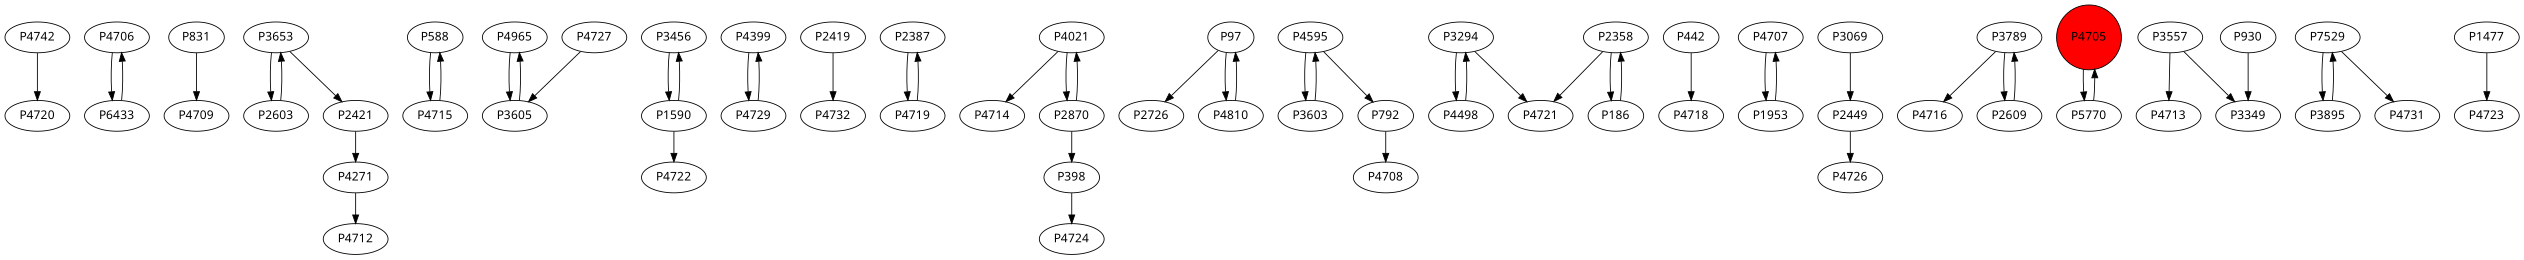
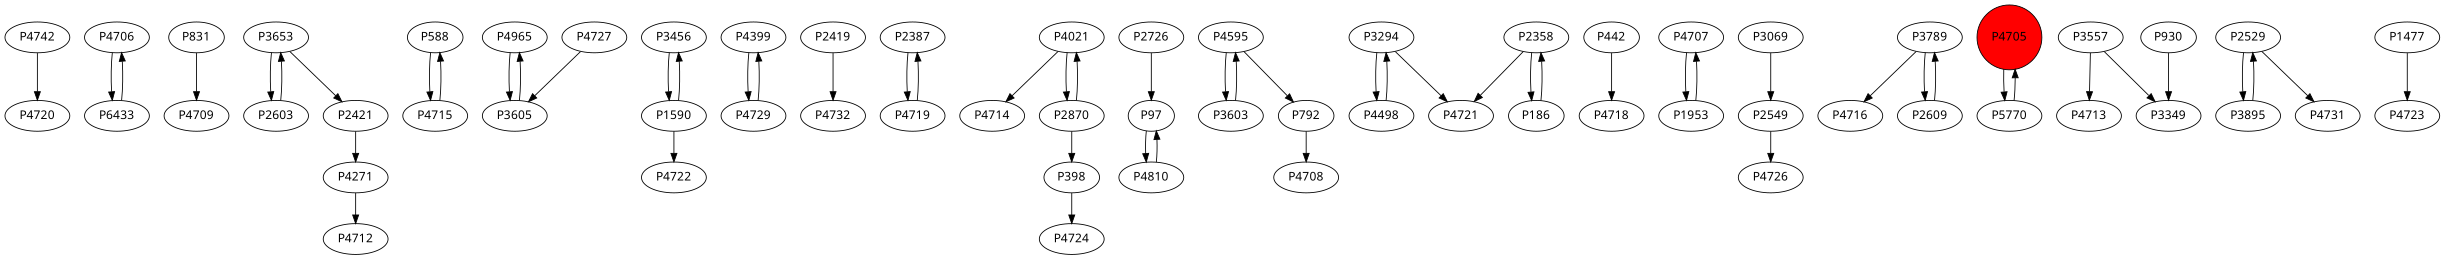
(2328, 37) -> (2248, 37)
(1195, 73) -> (1151, 72)
(1850, 116) -> (1771, 116)
